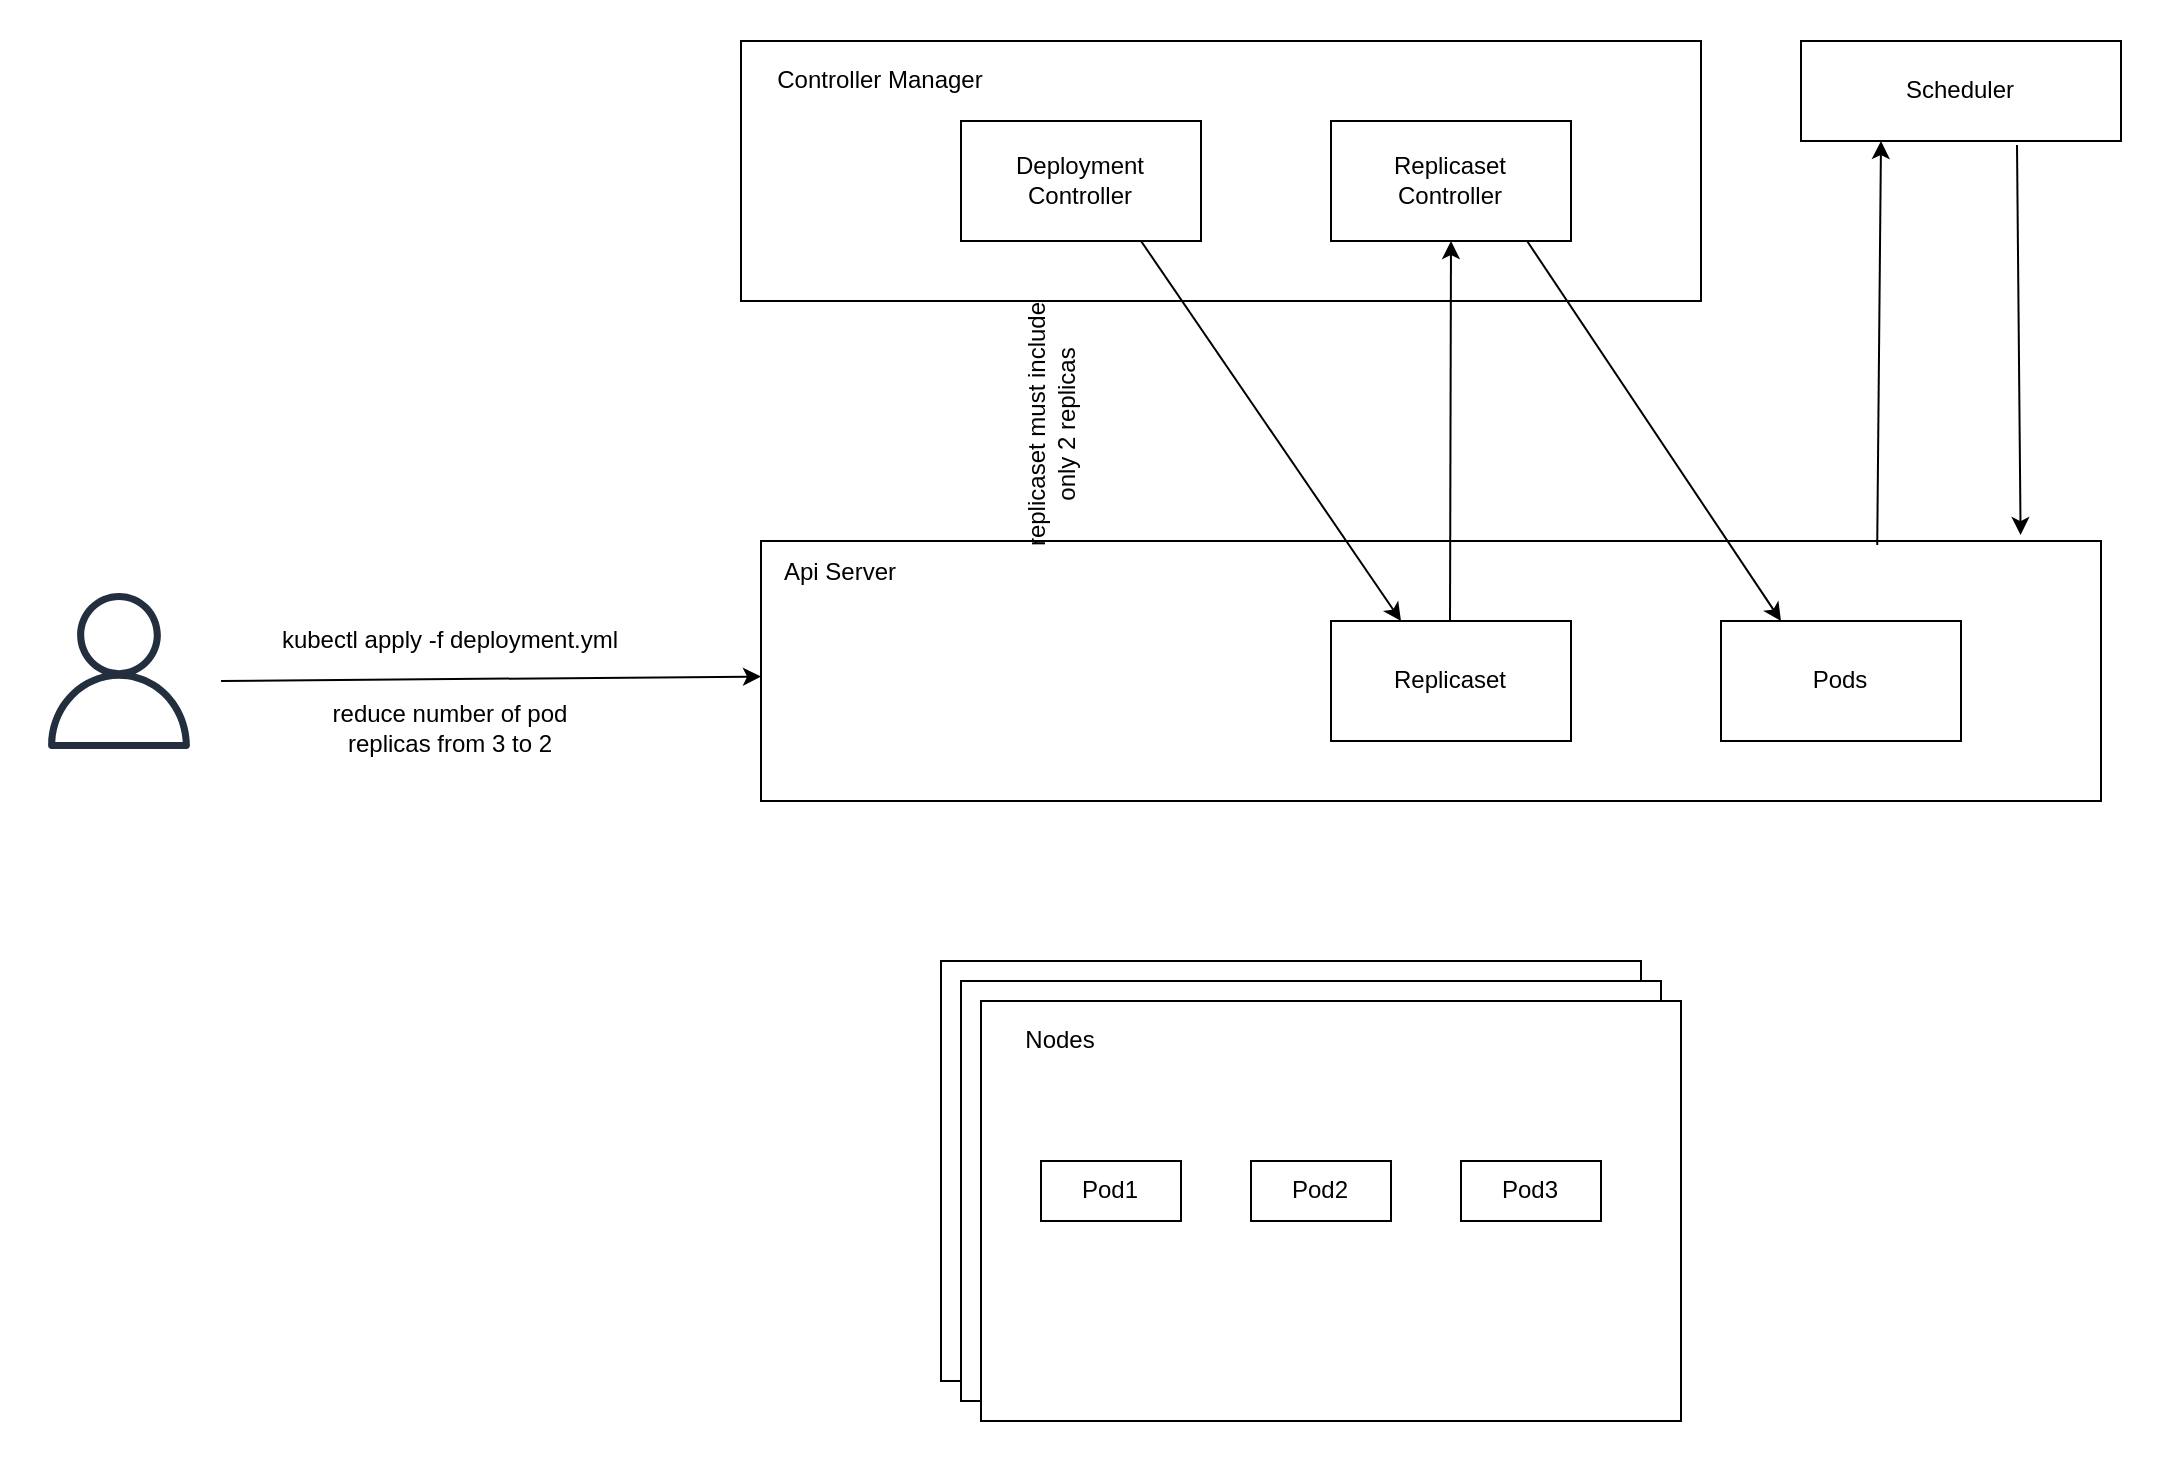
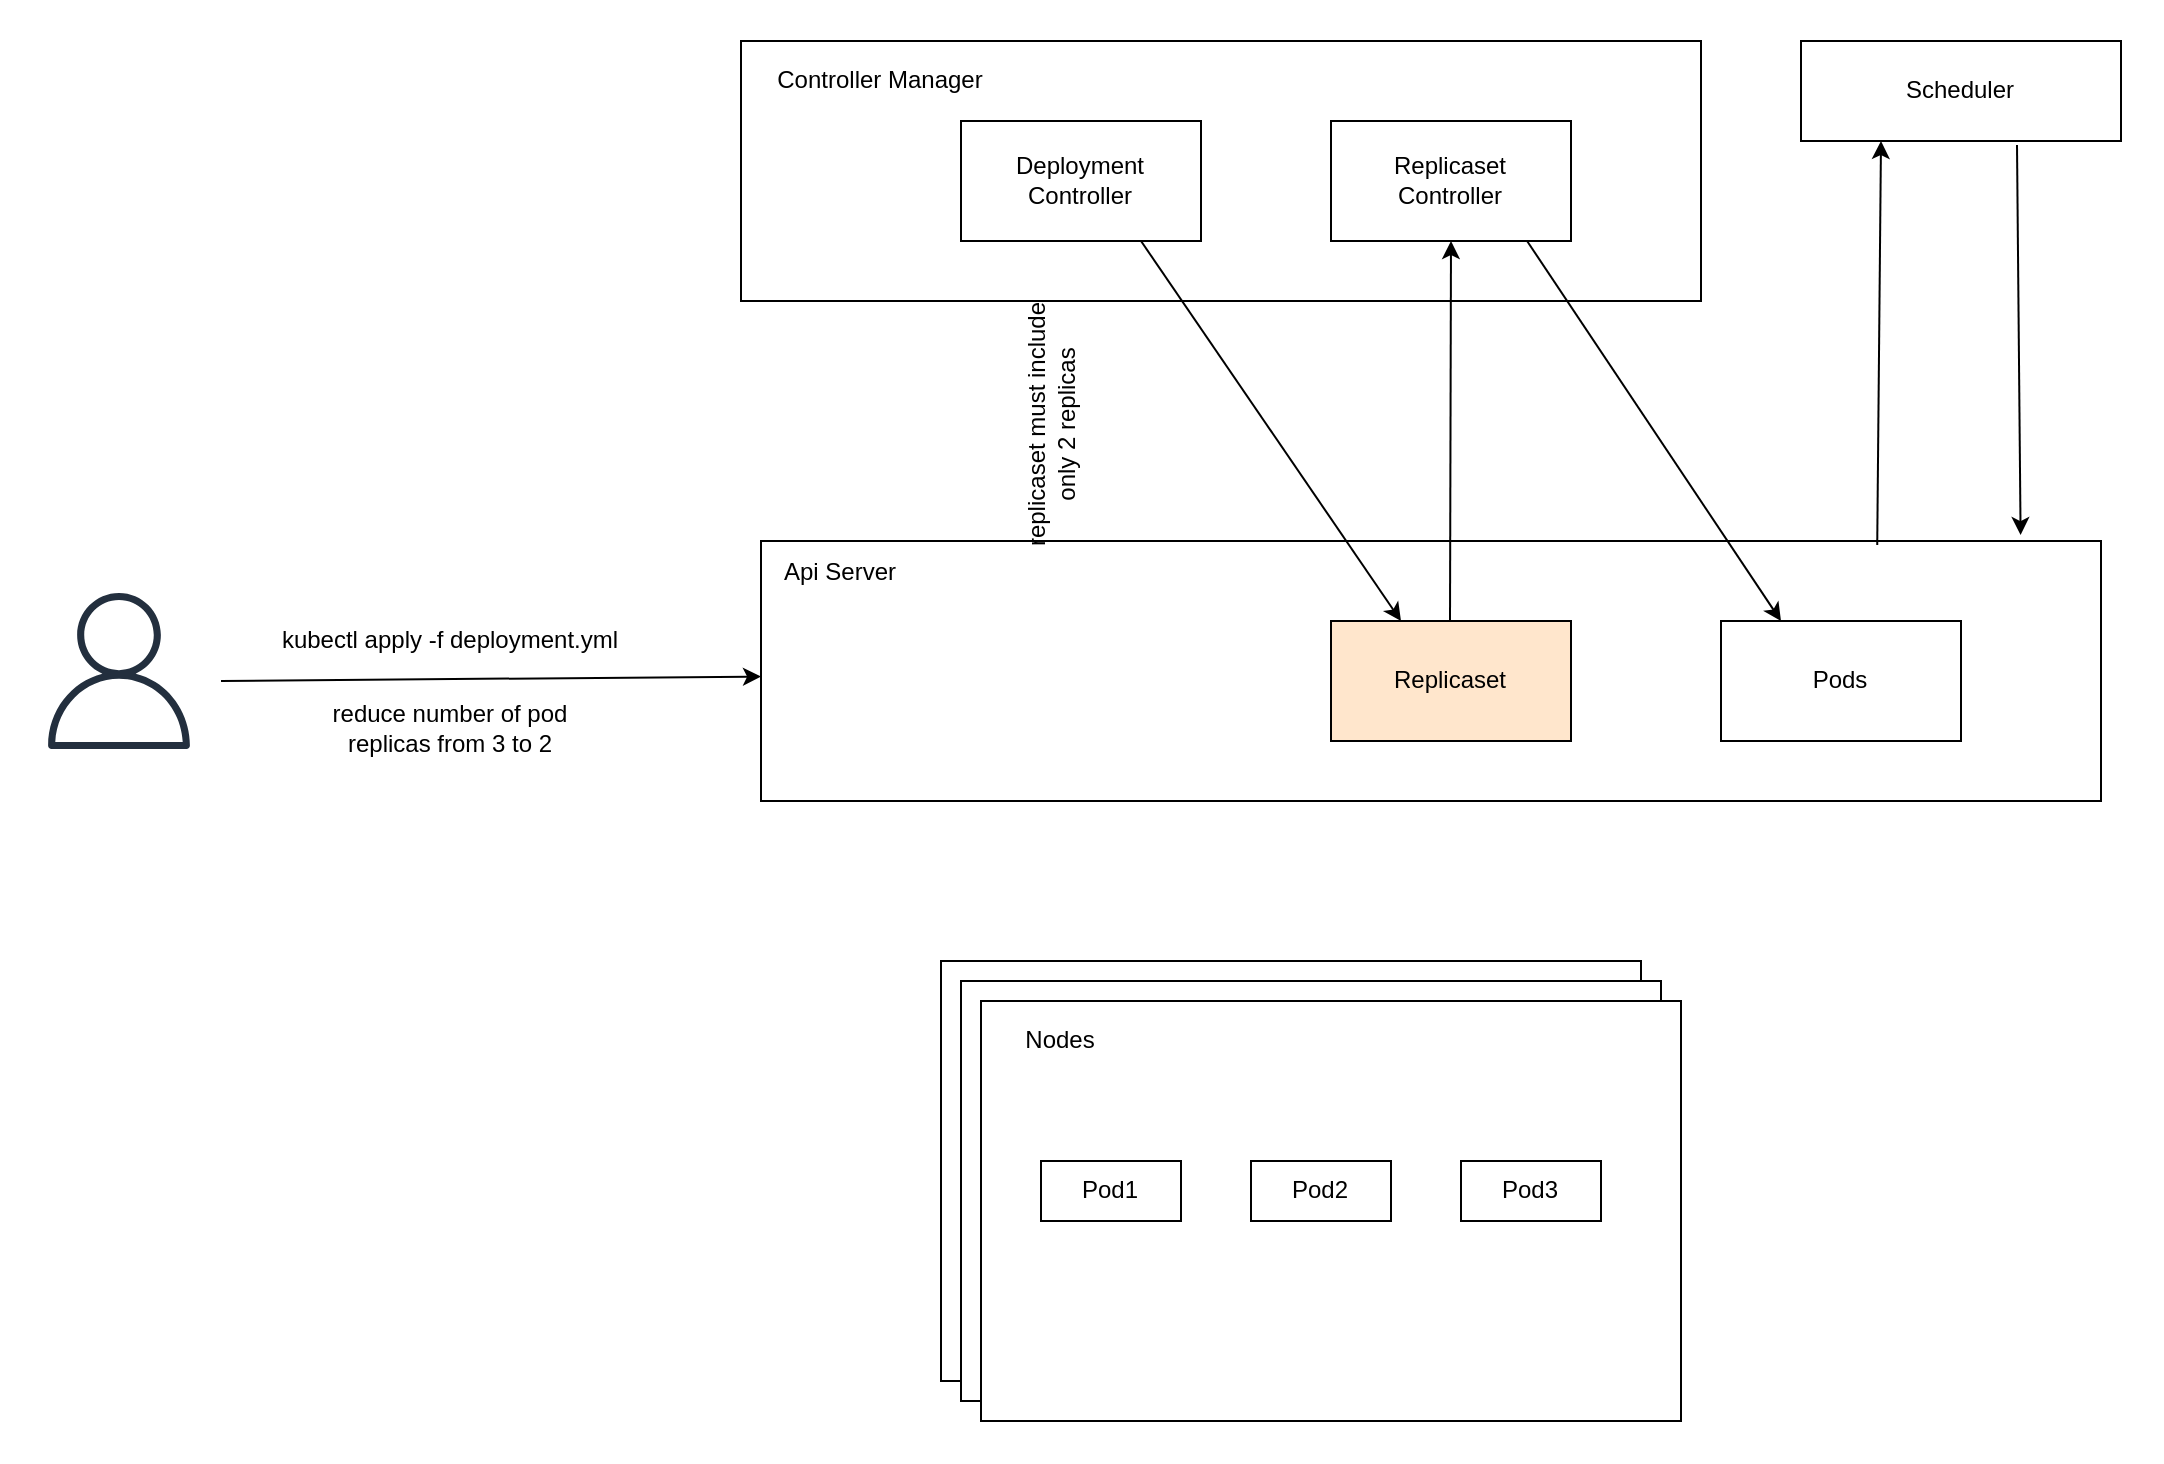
(1451, 681) -> (1451, 681)
